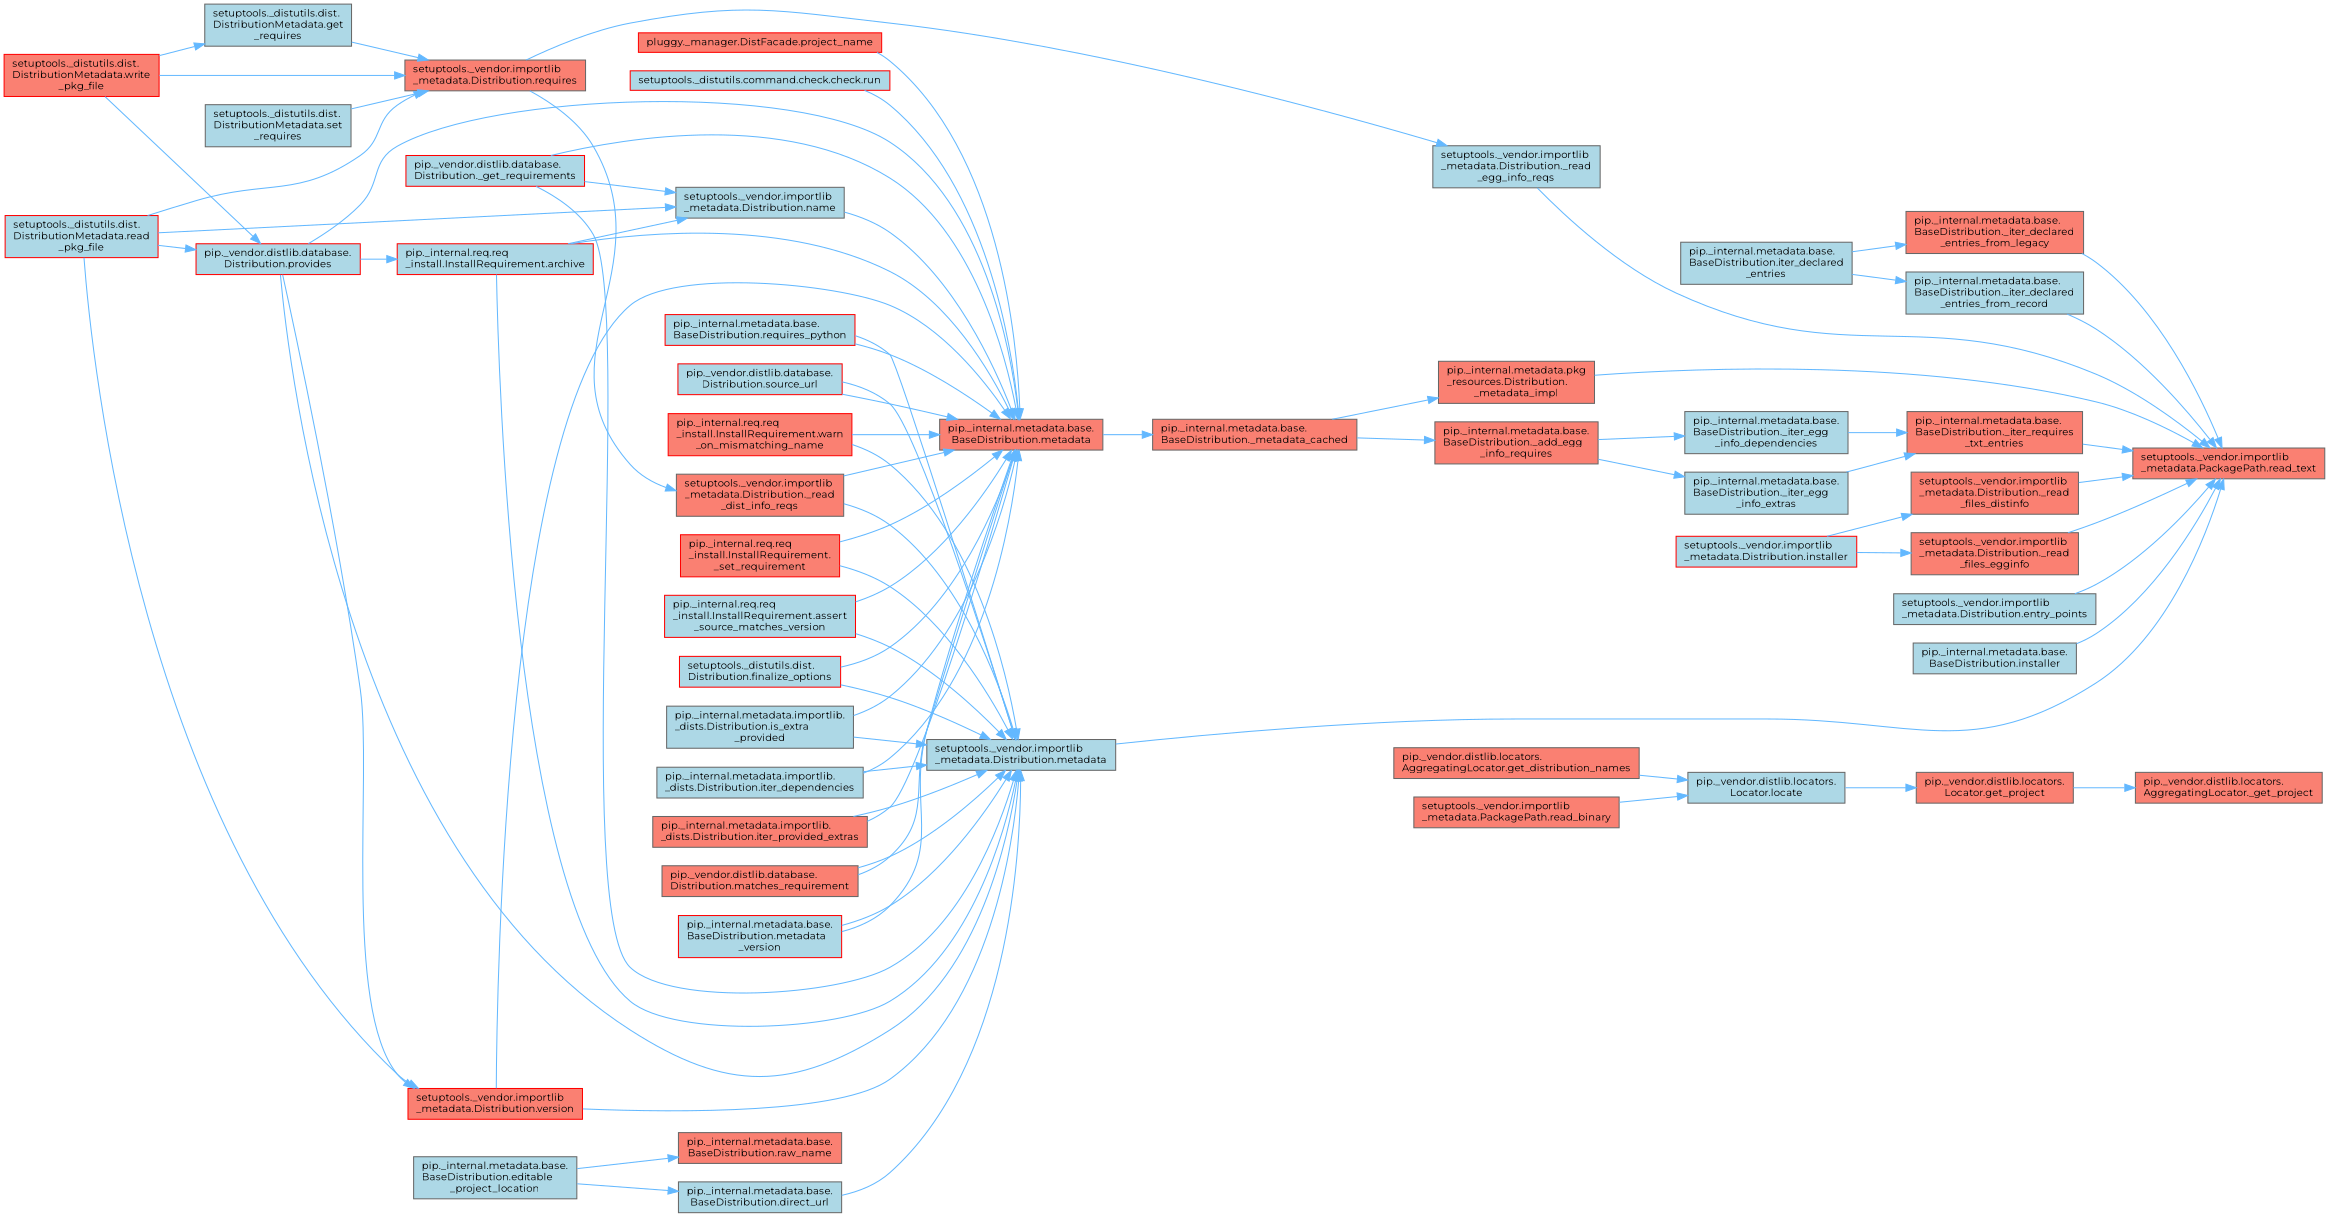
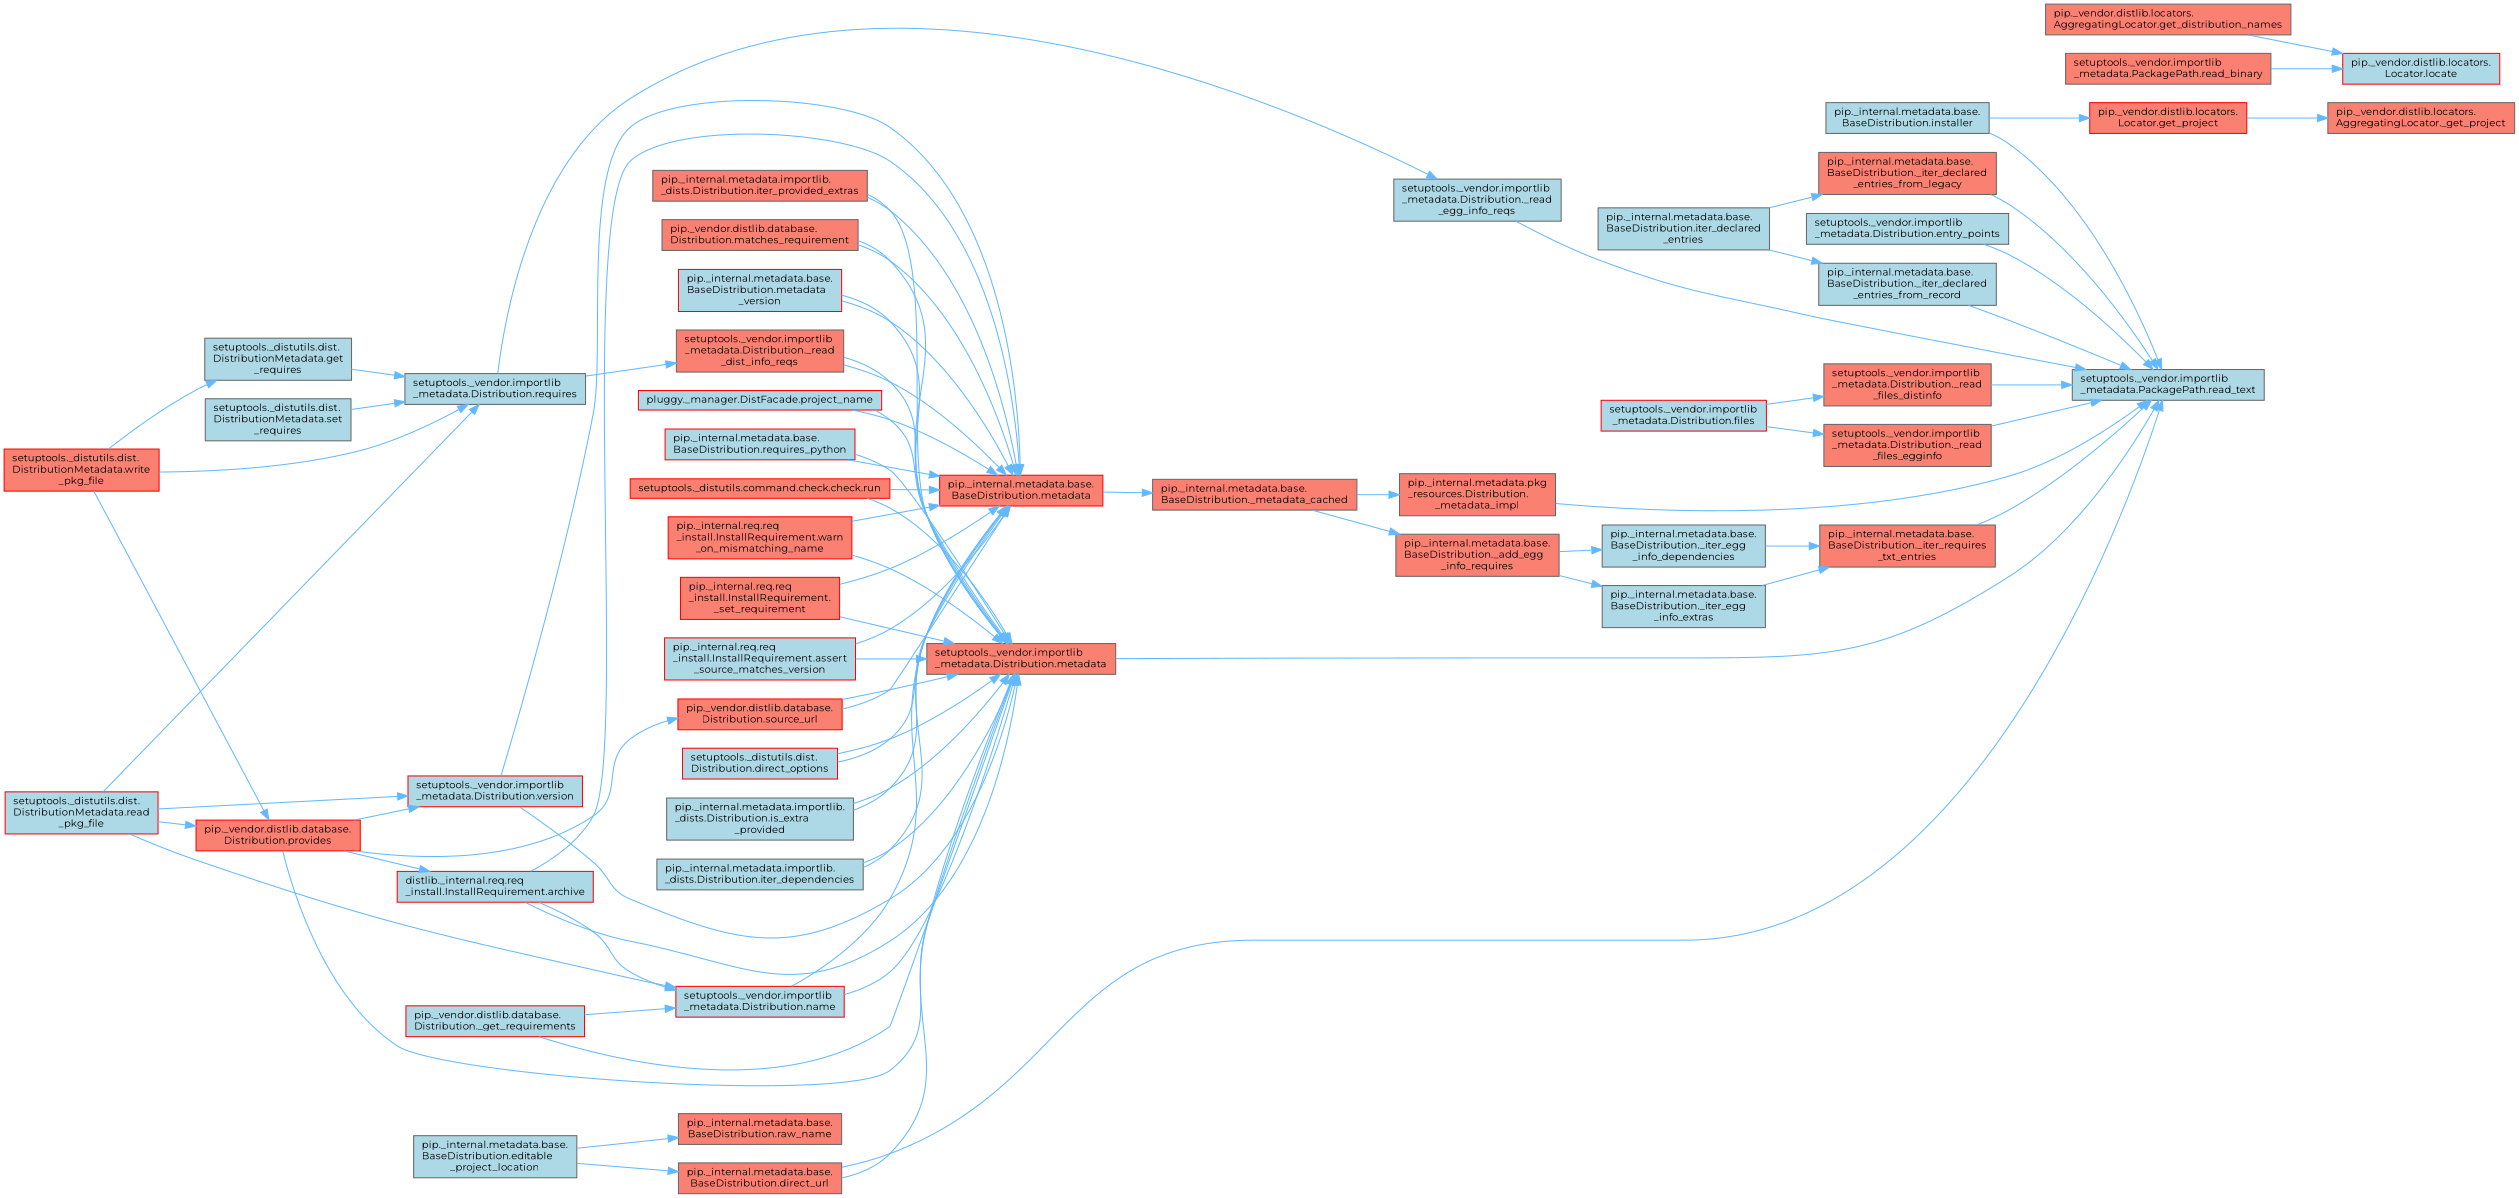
(760, 43) -> (760, 400)
(495, 75) -> (495, 389)
(760, 81) -> (760, 489)
(728, 104) -> (541, 841)
(855, 161) -> none
(760, 203) -> (760, 1002)
(278, 259) -> (278, 835)
(495, 259) -> (495, 887)
(760, 379) -> (760, 714)
(1021, 435) -> (1021, 491)
(2229, 463) -> (2168, 385)
none -> (931, 524)
none -> (926, 534)
(1766, 552) -> (1684, 416)
(760, 672) -> (760, 764)
(1021, 755) -> (1021, 659)
(1766, 788) -> (2421, 69)
(1876, 788) -> (2034, 118)
(1995, 788) -> (2168, 118)
none -> (914, 940)
none -> (1605, 940)
(495, 1104) -> (495, 791)
(760, 1197) -> (760, 1178)
